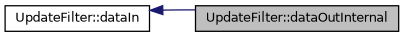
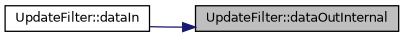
(179, 10) -> (166, 27)
